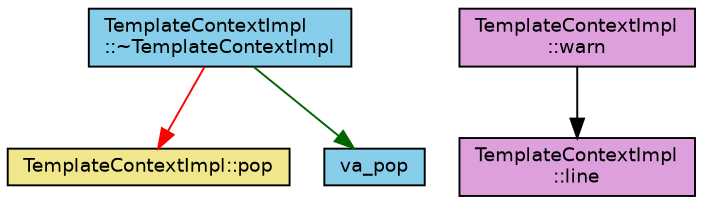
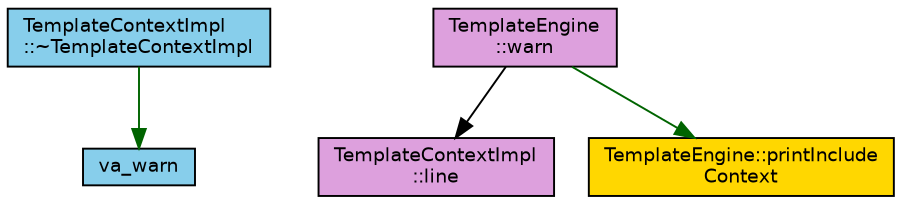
(577, 38) -> (525, 38)
(149, 167) -> none
(375, 167) -> (139, 167)
none -> (741, 167)
